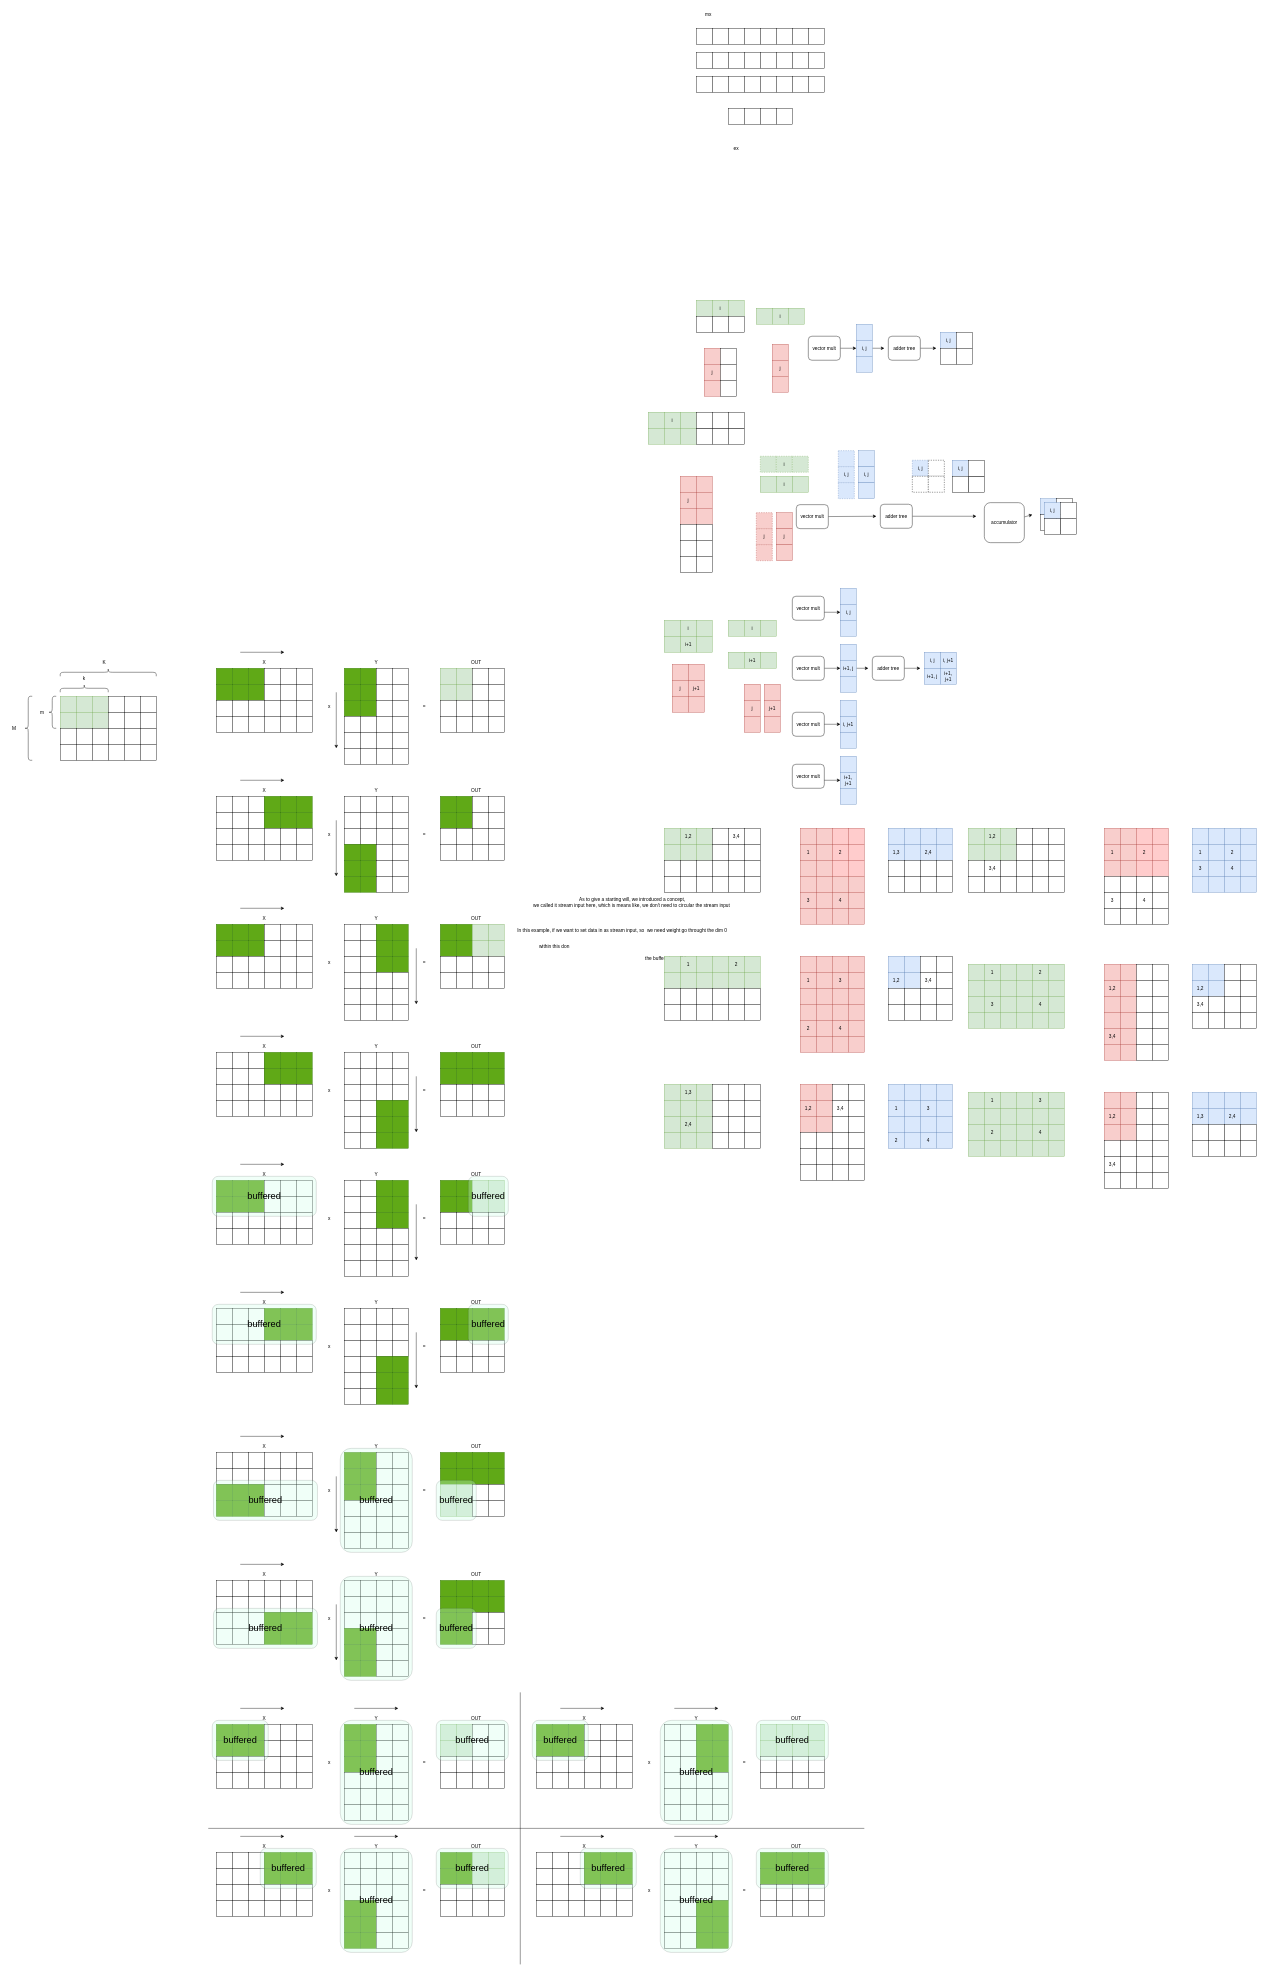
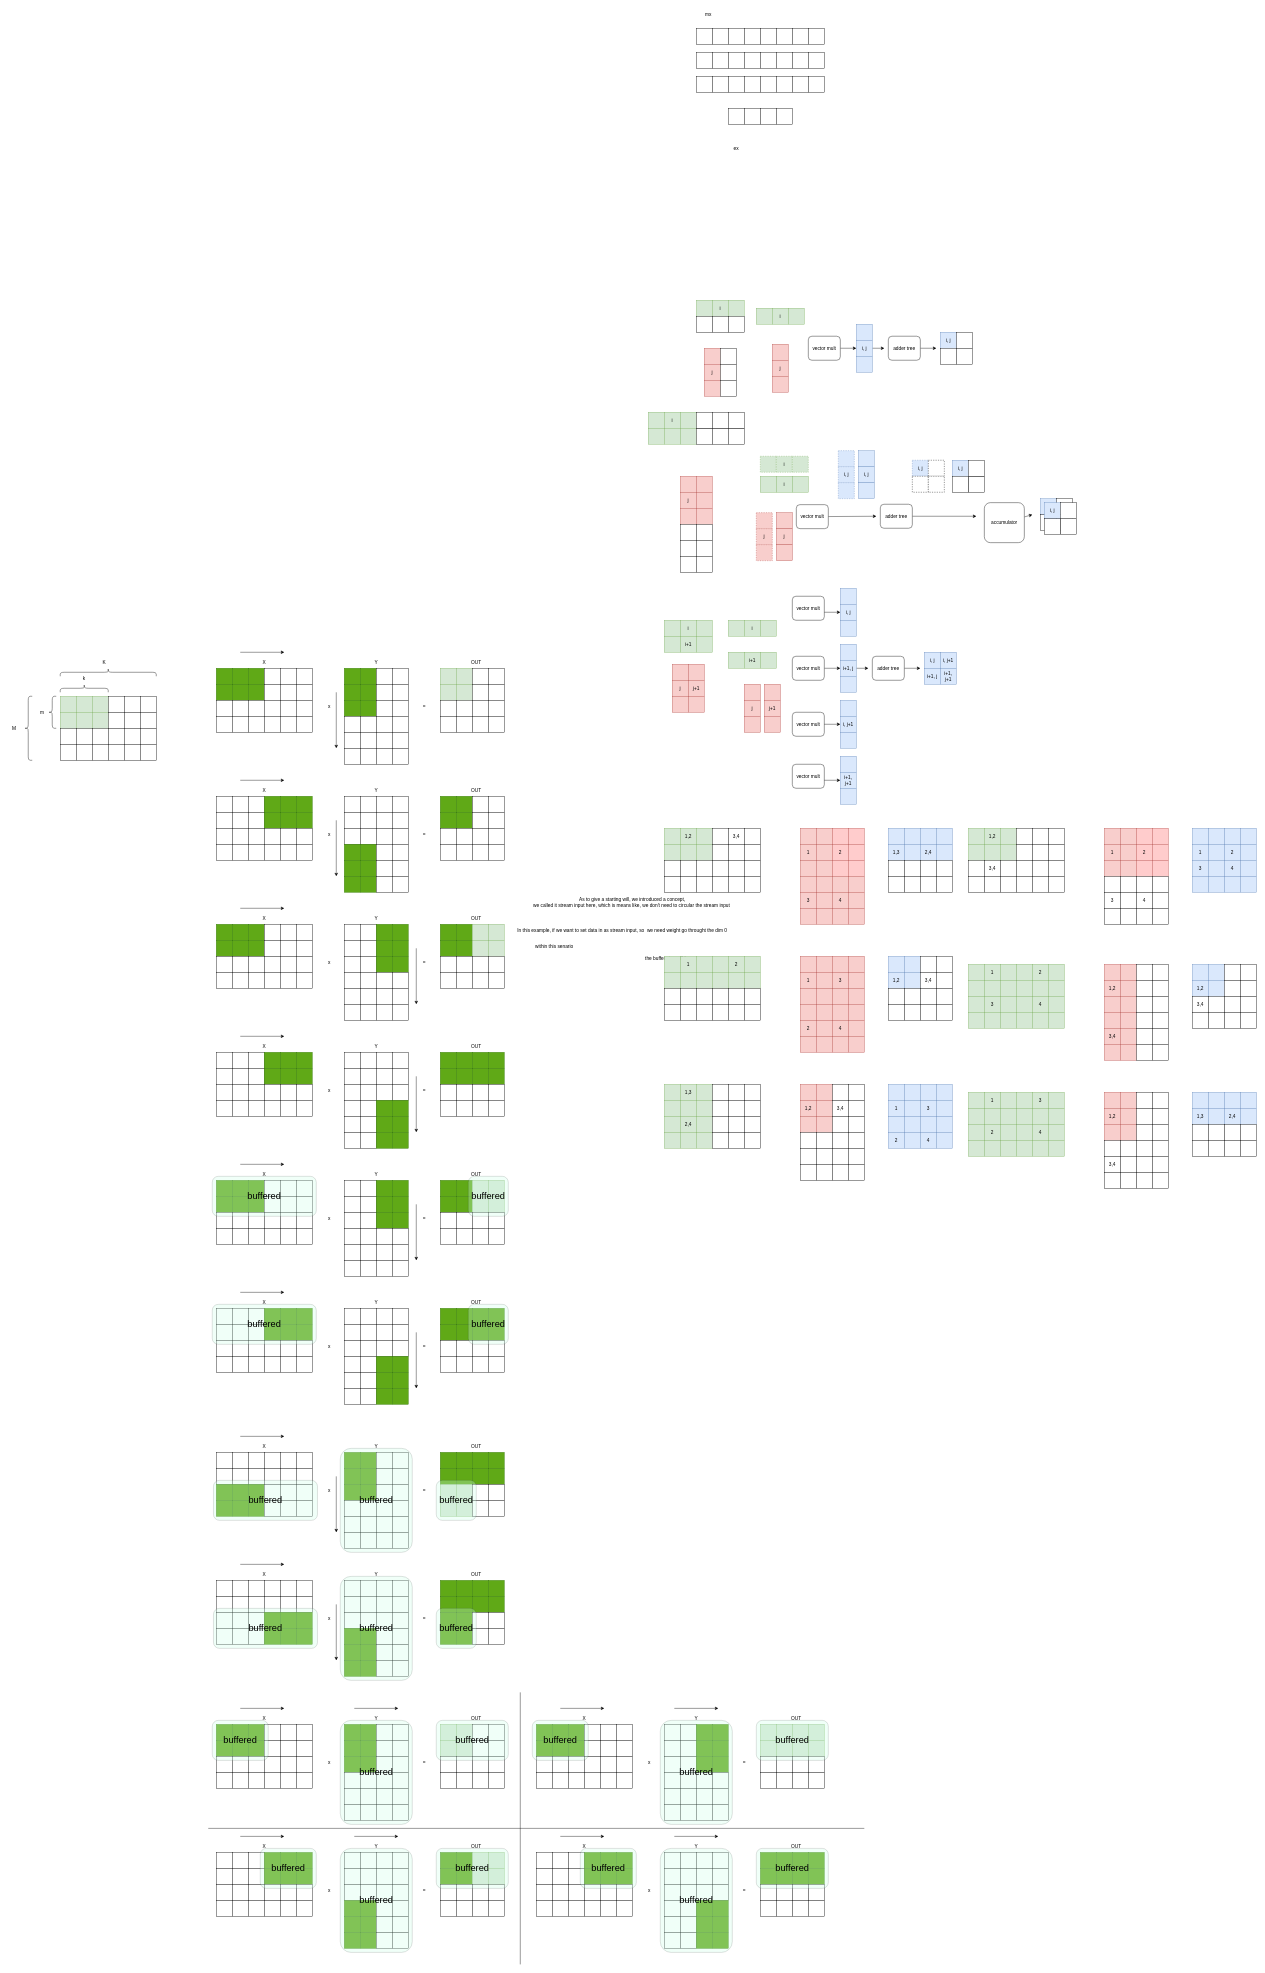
(554, 946) -> (554, 946)
